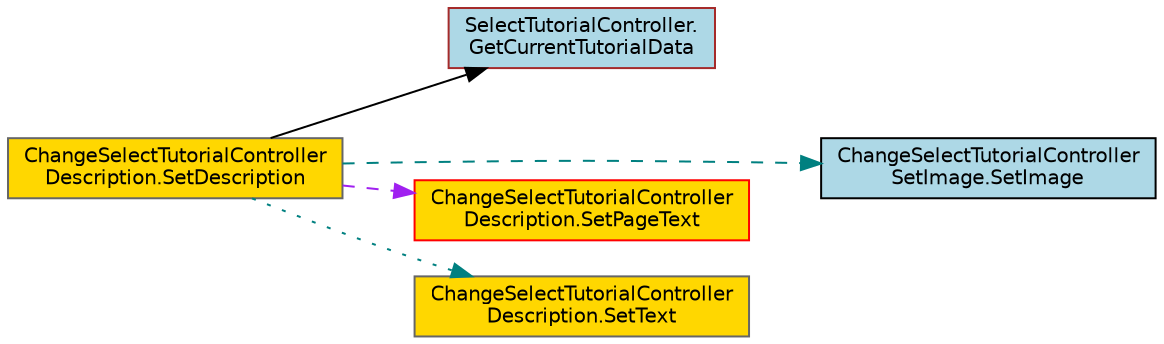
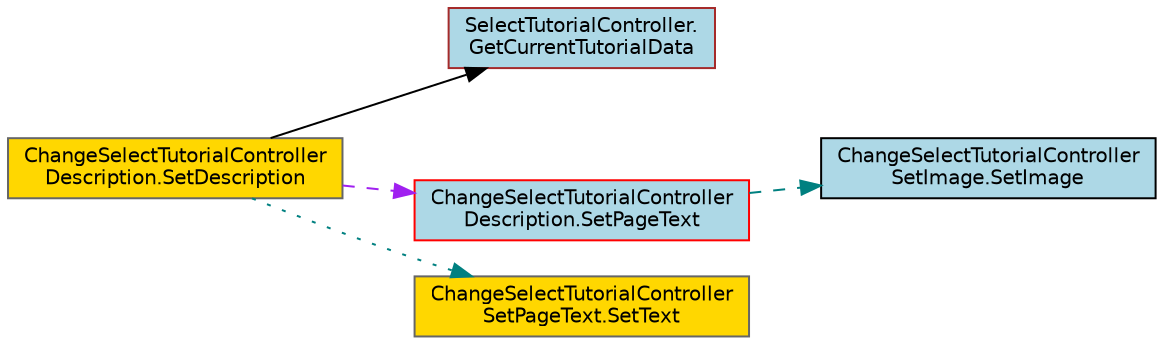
(572, 161) -> (775, 190)
(582, 210) -> (582, 210)
(582, 306) -> (582, 306)
